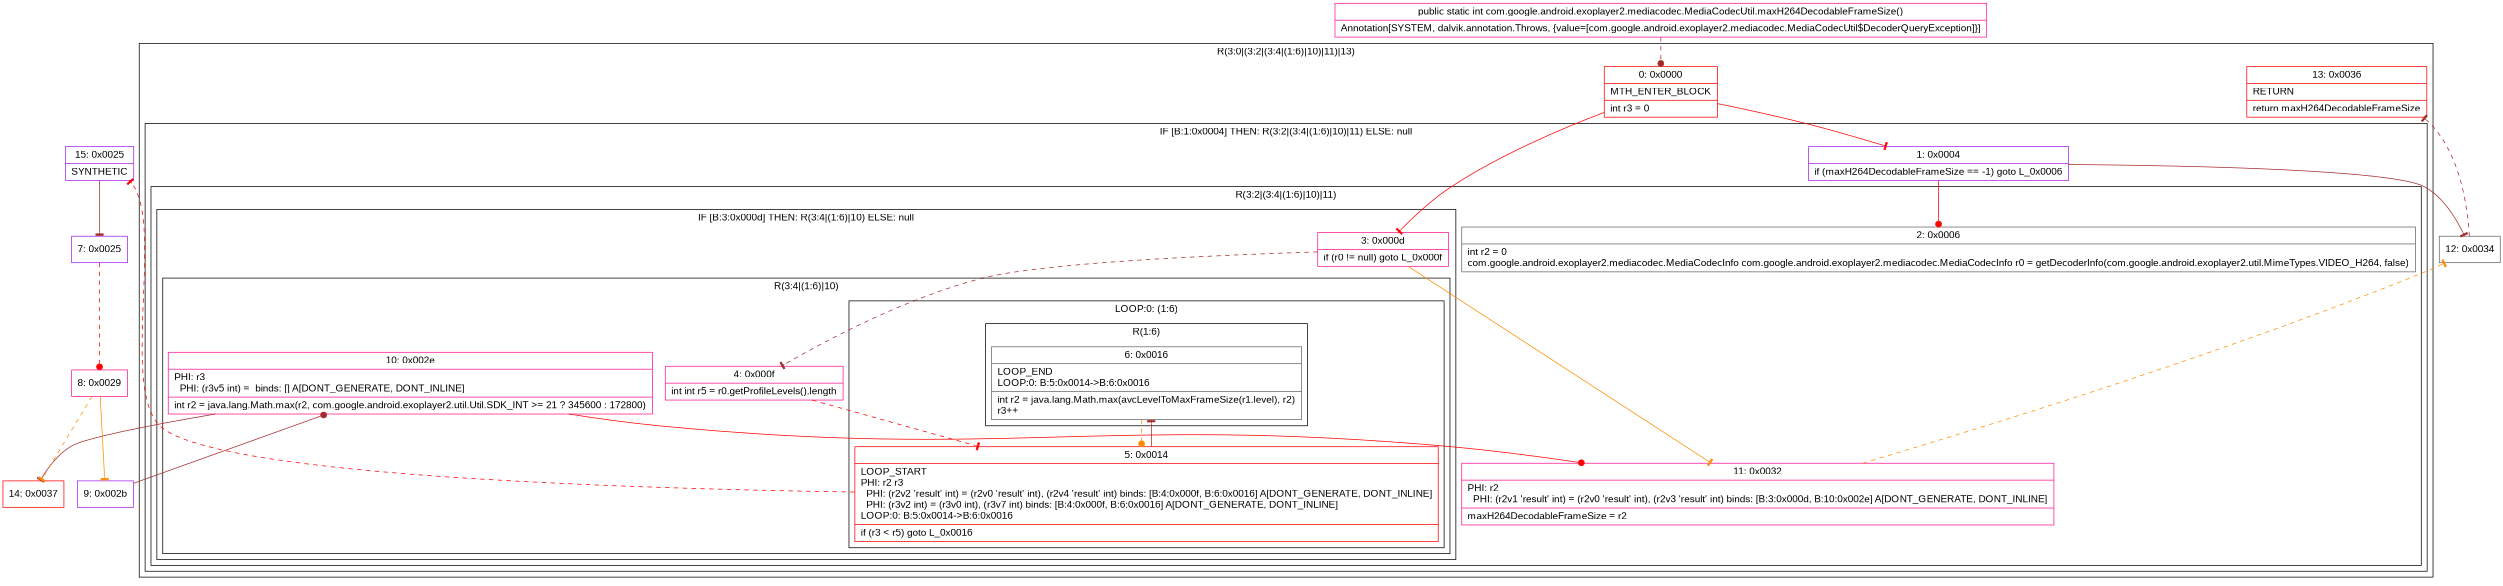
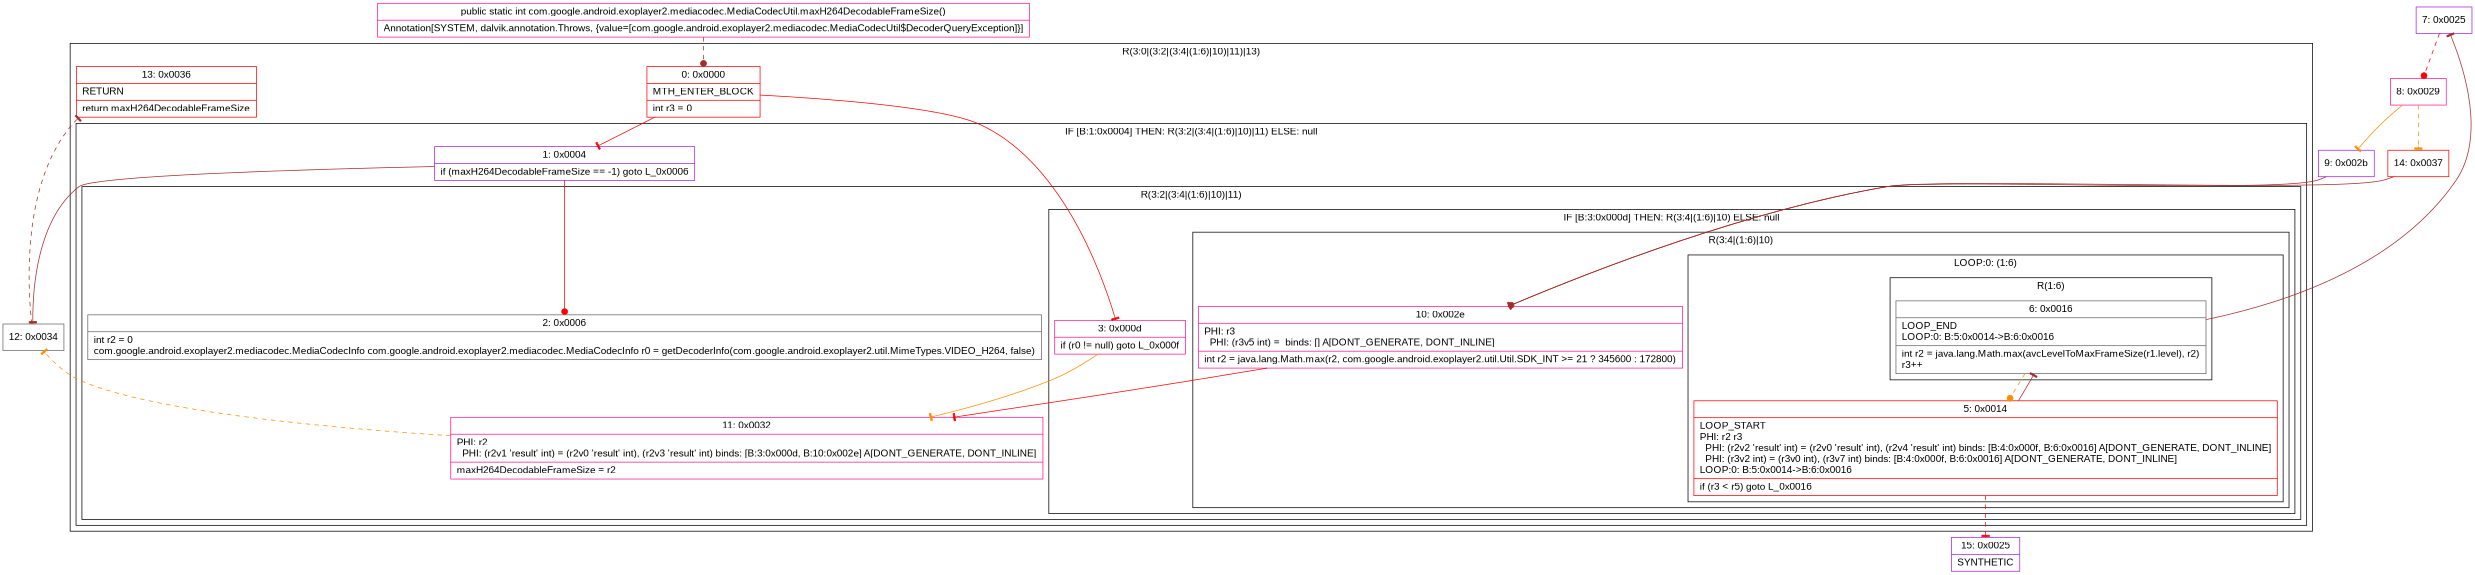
(100, 206) -> (2407, 233)
(754, 383) -> none
(121, 432) -> (1944, 184)
(1074, 437) -> (1112, 393)
